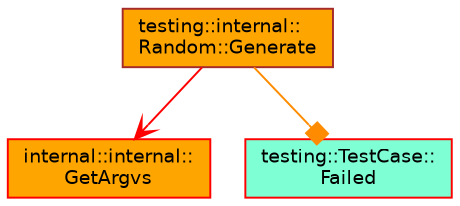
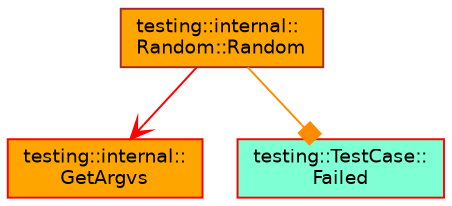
(228, 38) -> (222, 38)
(109, 168) -> (105, 168)
